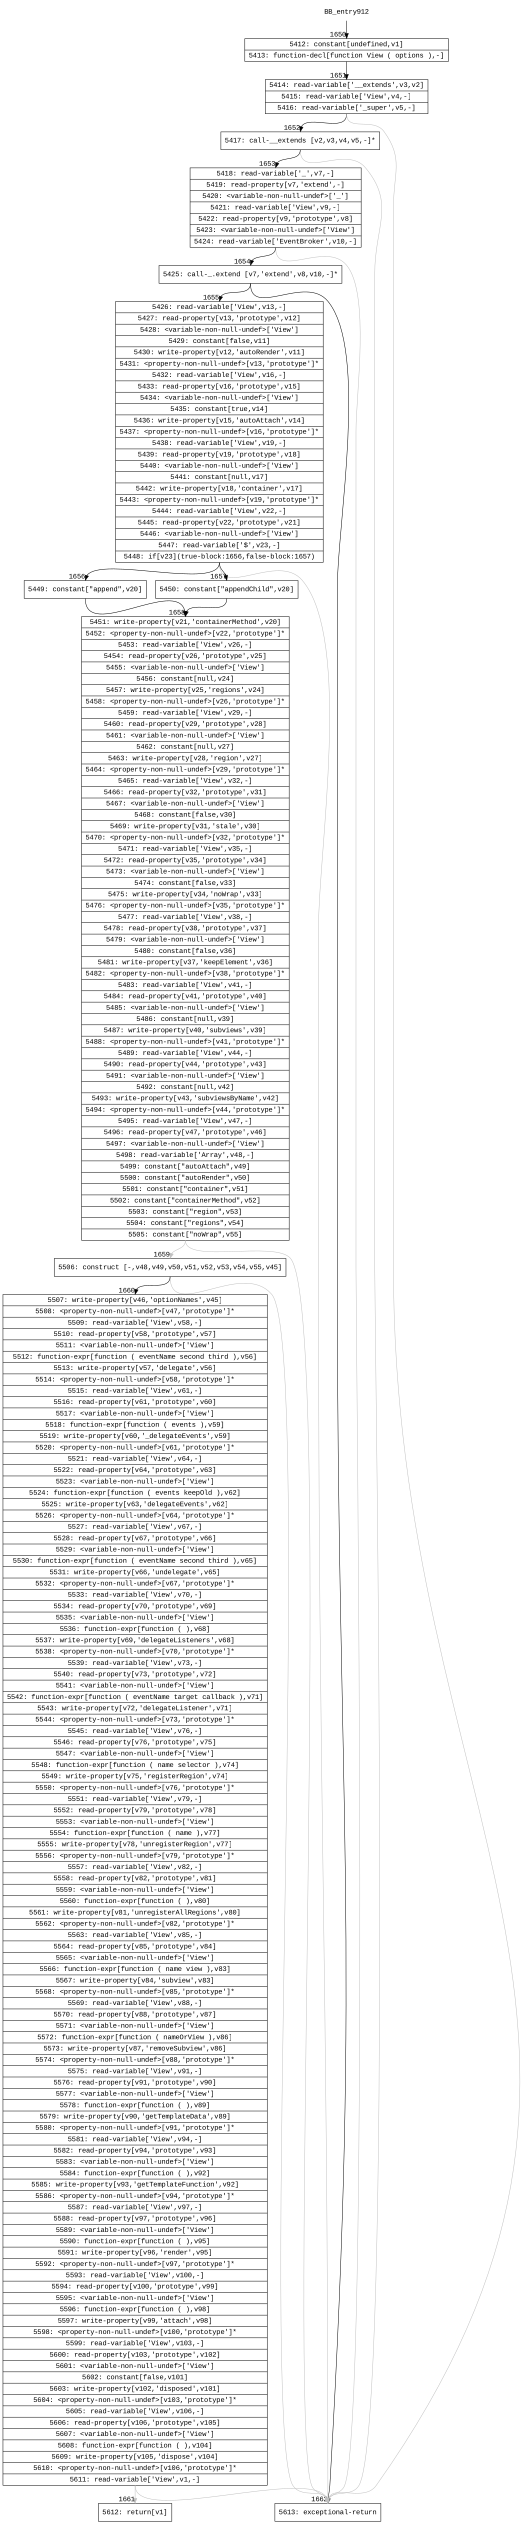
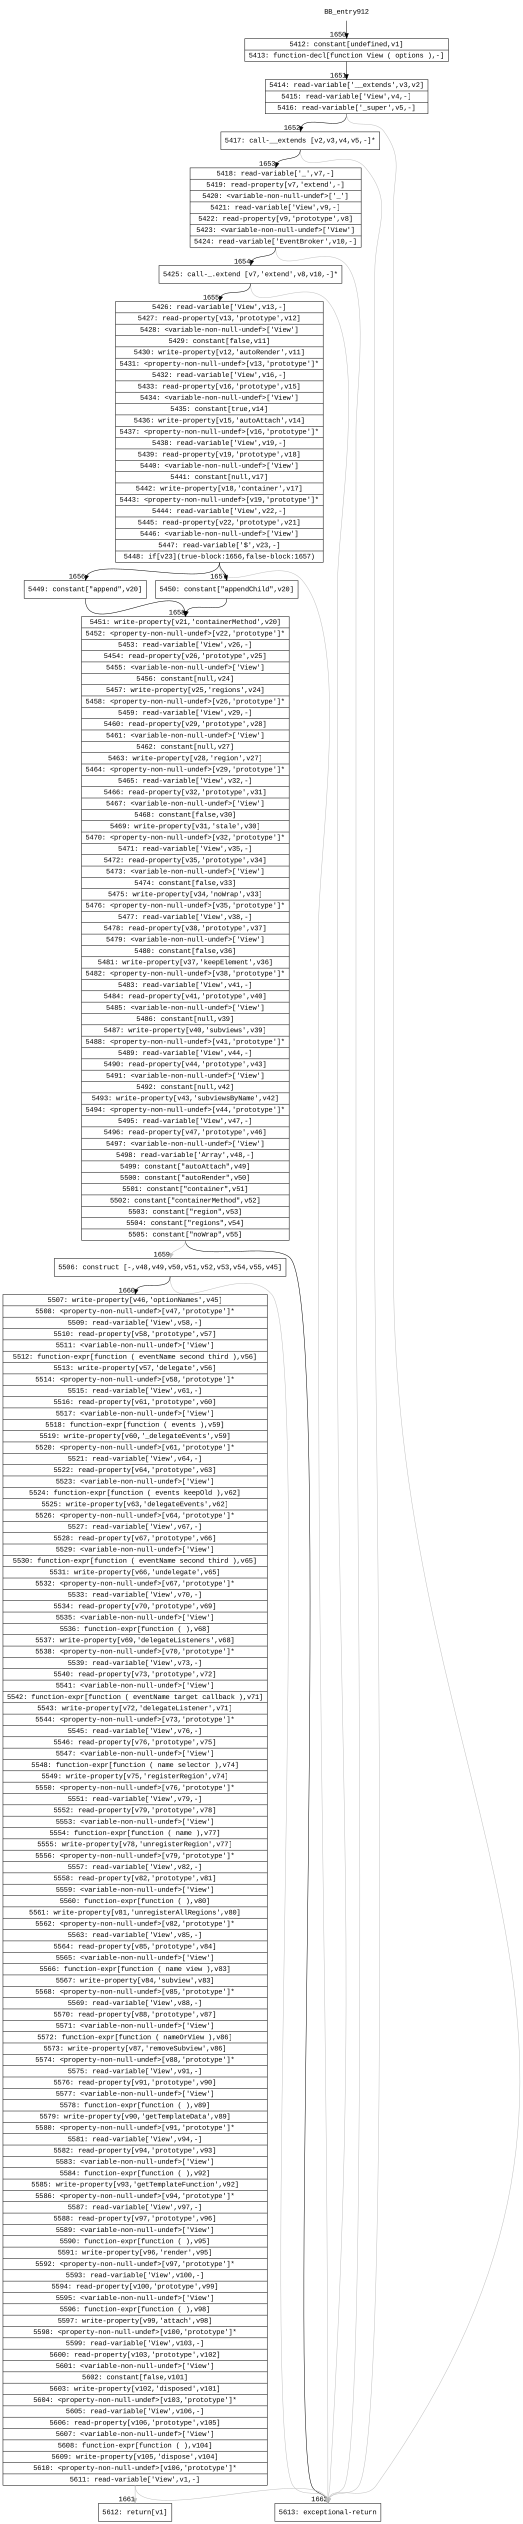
(338, 1353) -> (338, 1353)
(309, 1826) -> (309, 1826)
